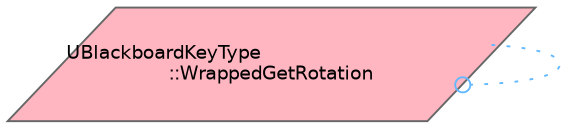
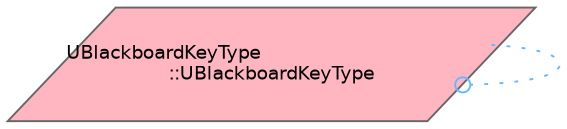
(272, 64) -> (272, 64)
